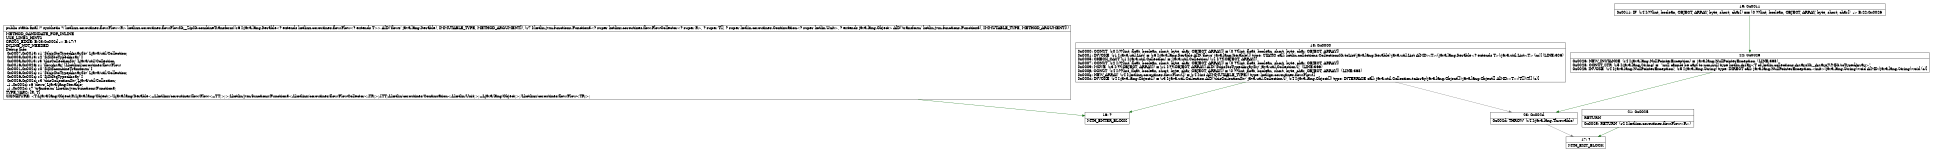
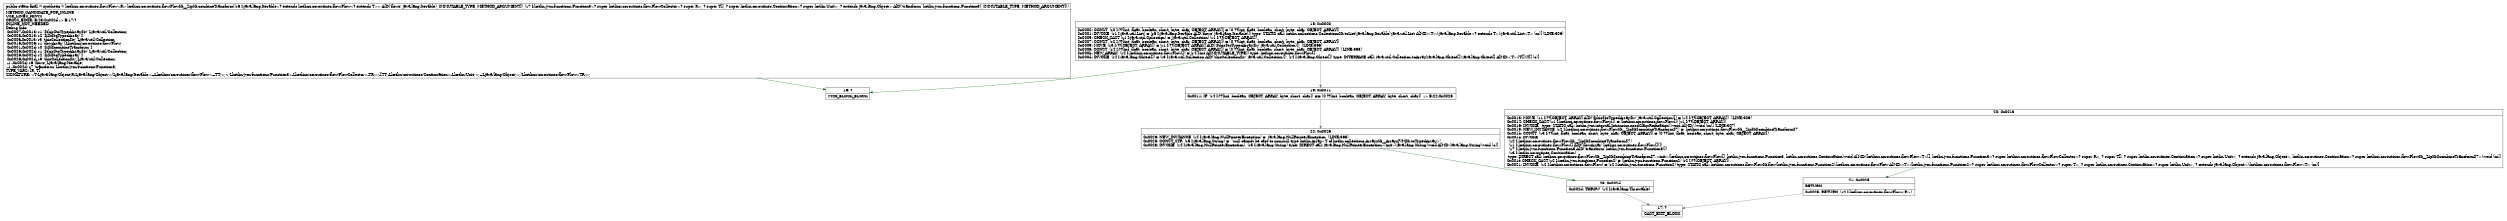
(1750, 33) -> (1321, 113)
(1452, 97) -> (1321, 73)
(1107, 121) -> (848, 96)
(1610, 131) -> (1744, 201)
none -> (2004, 139)
(1586, 146) -> (1662, 214)
